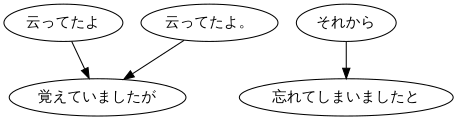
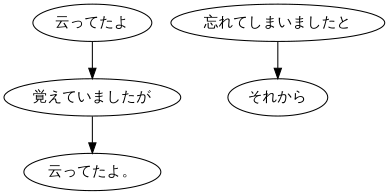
(346, 55) -> (278, 55)
(158, 57) -> (92, 130)
